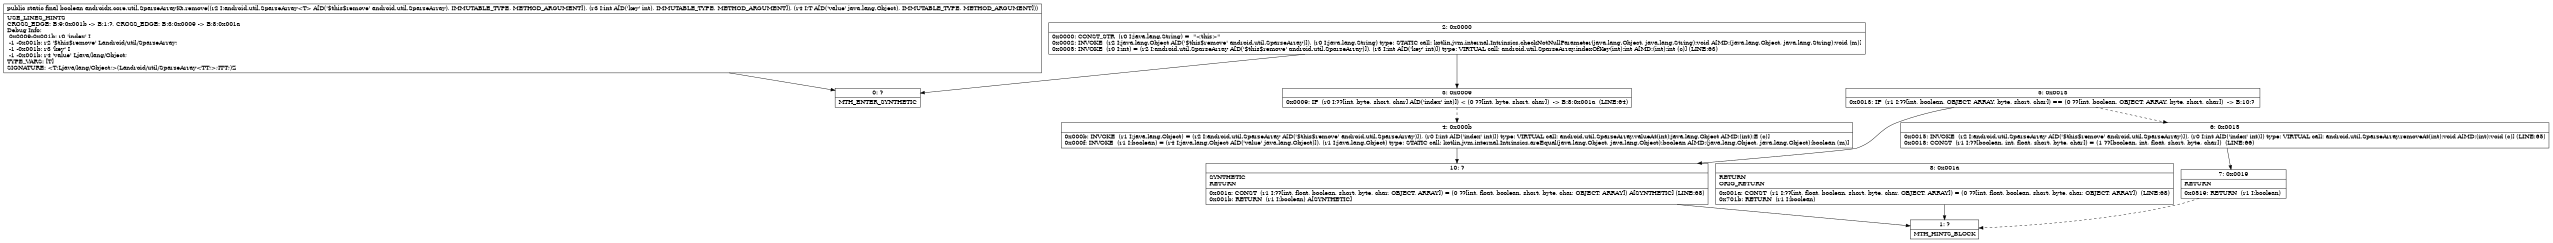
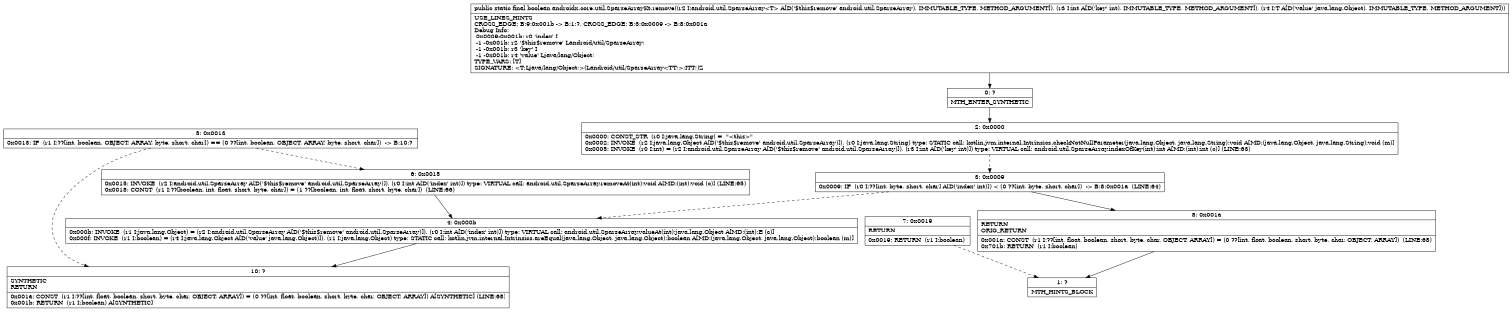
(1457, 69) -> (990, 161)
(1115, 73) -> (990, 113)
(1833, 151) -> (69, 192)
(2229, 157) -> (442, 205)
(2234, 193) -> (918, 240)
none -> (1071, 201)
(1791, 215) -> none
